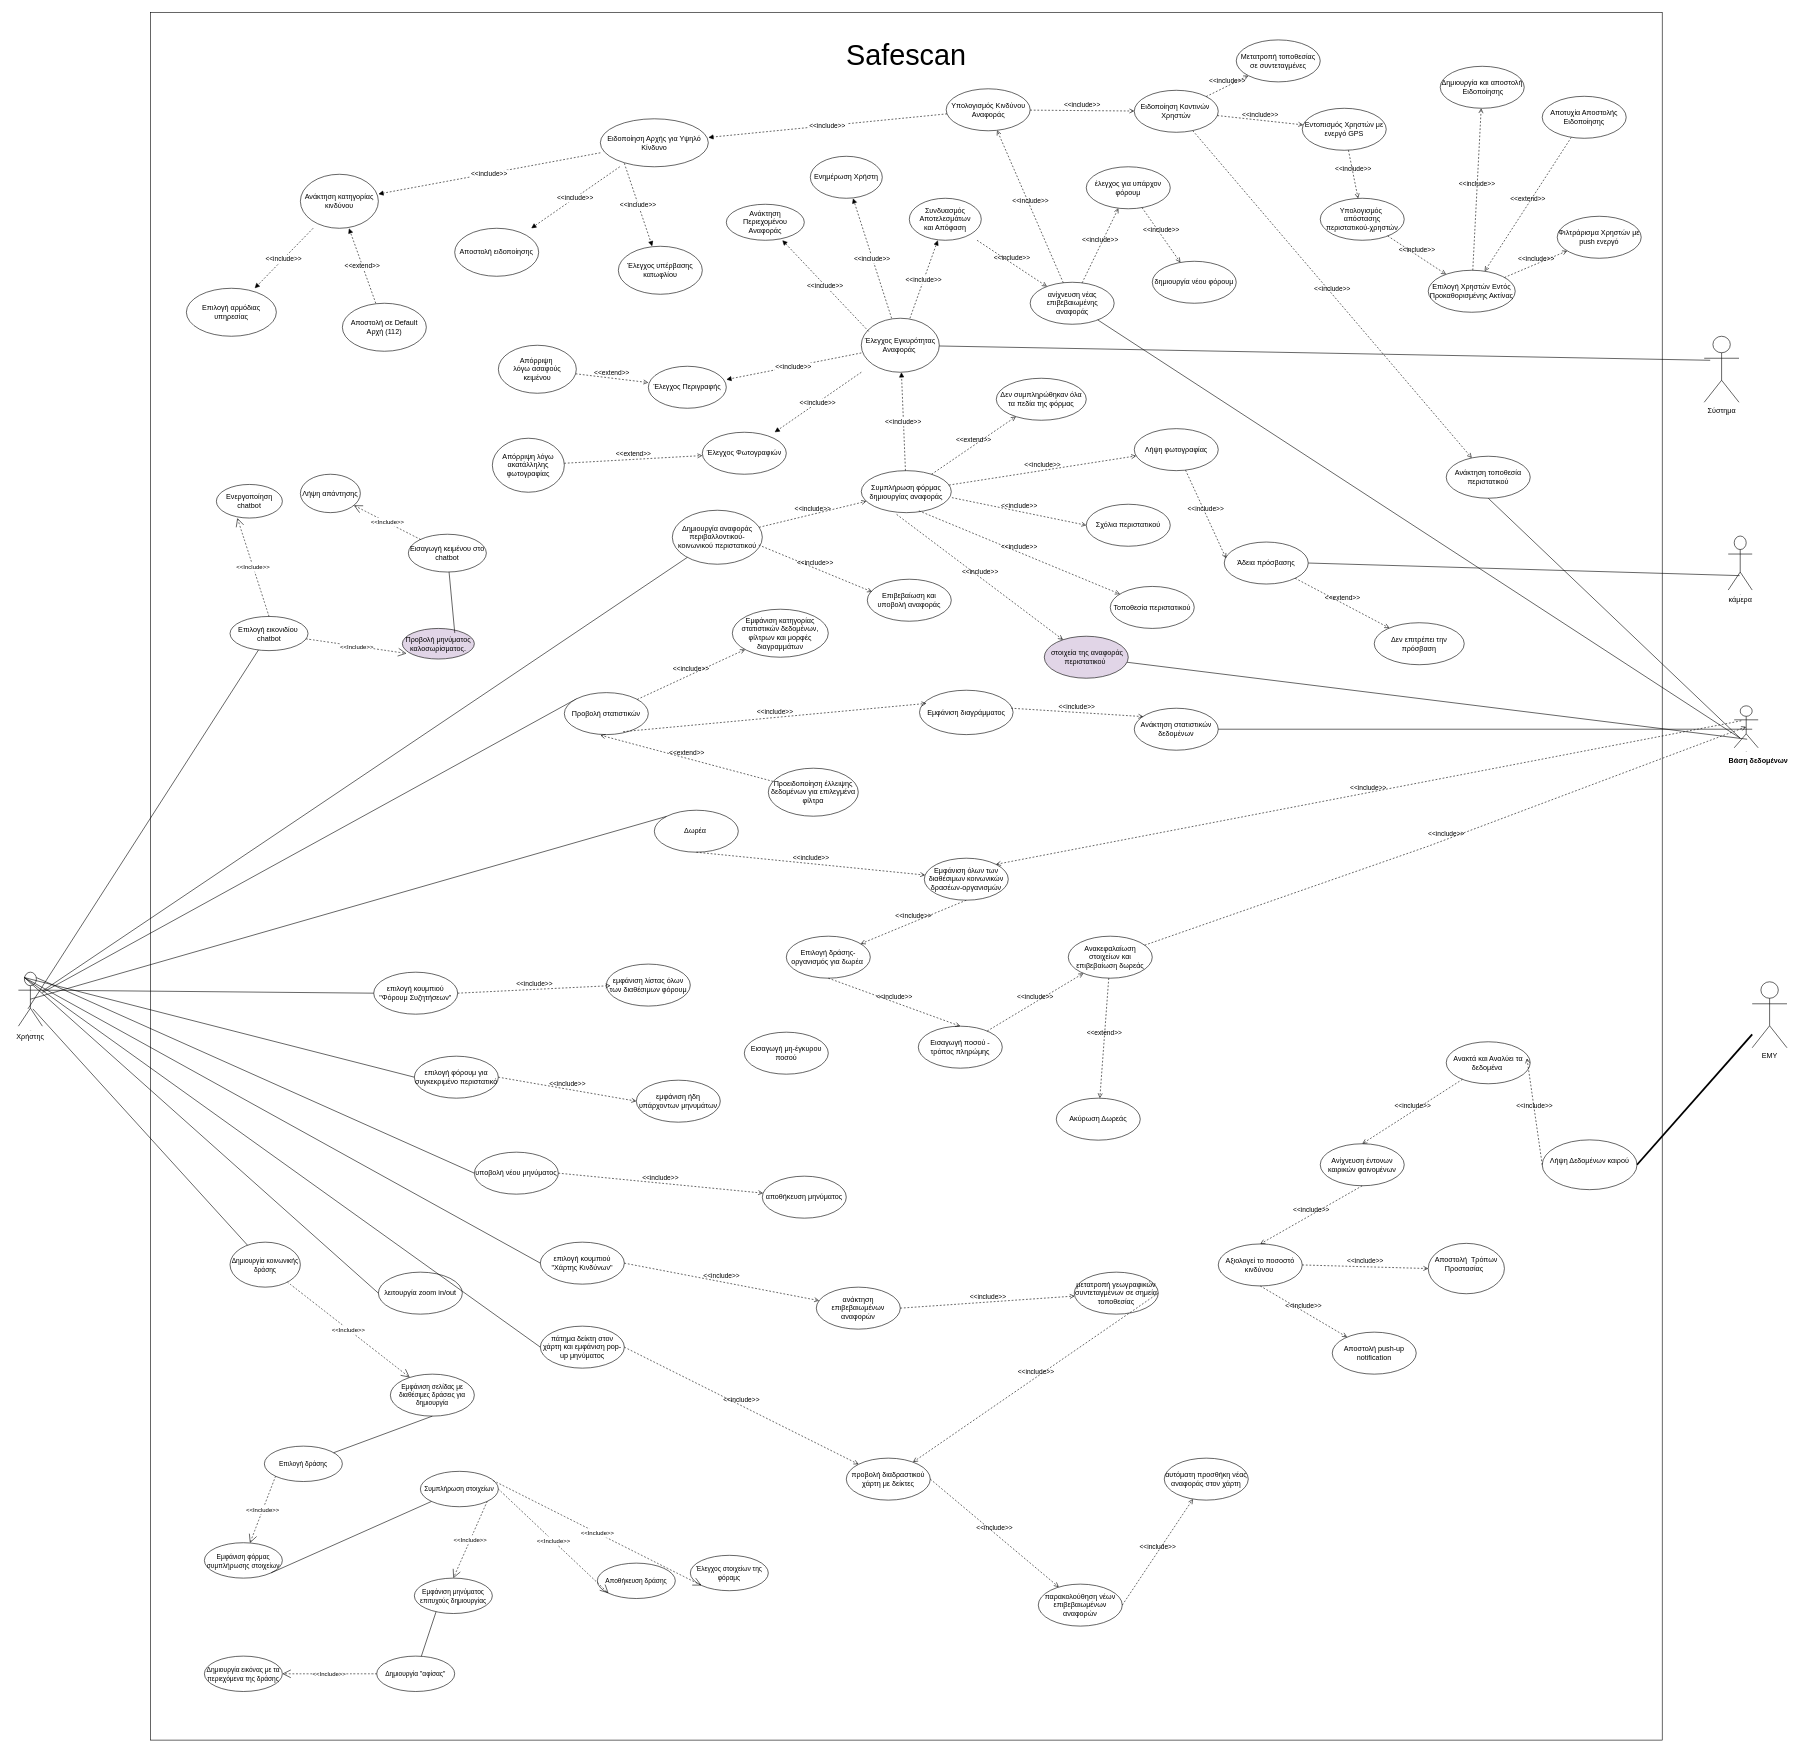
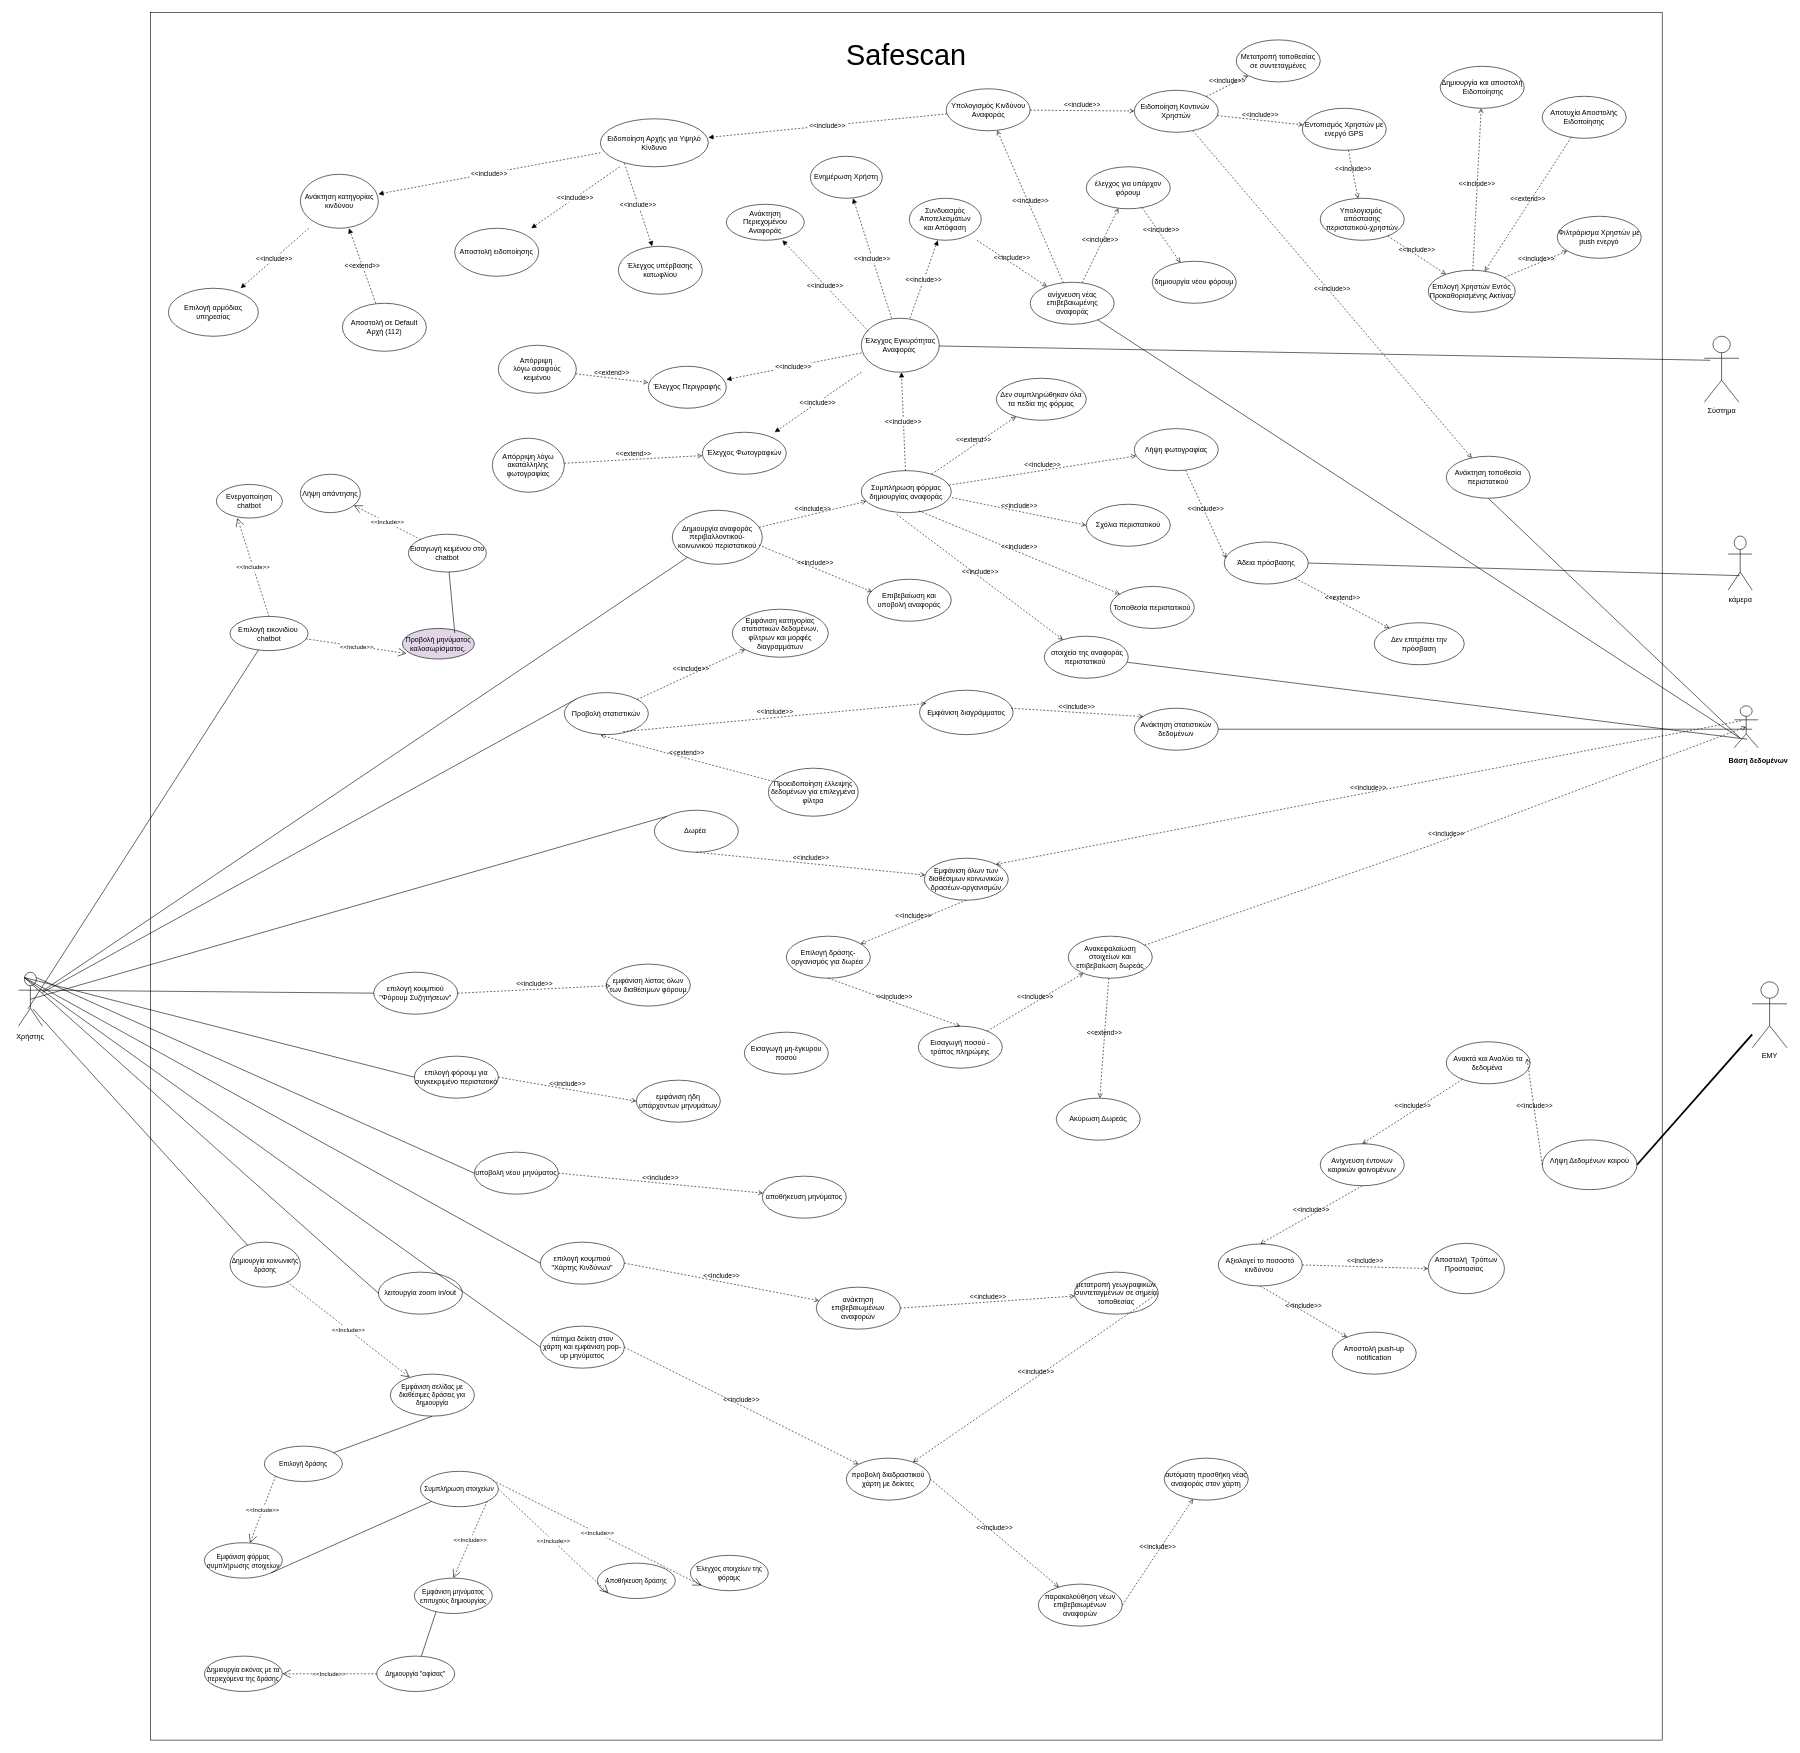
(231, 312) -> (213, 312)
(1086, 657) -> (1086, 657)
